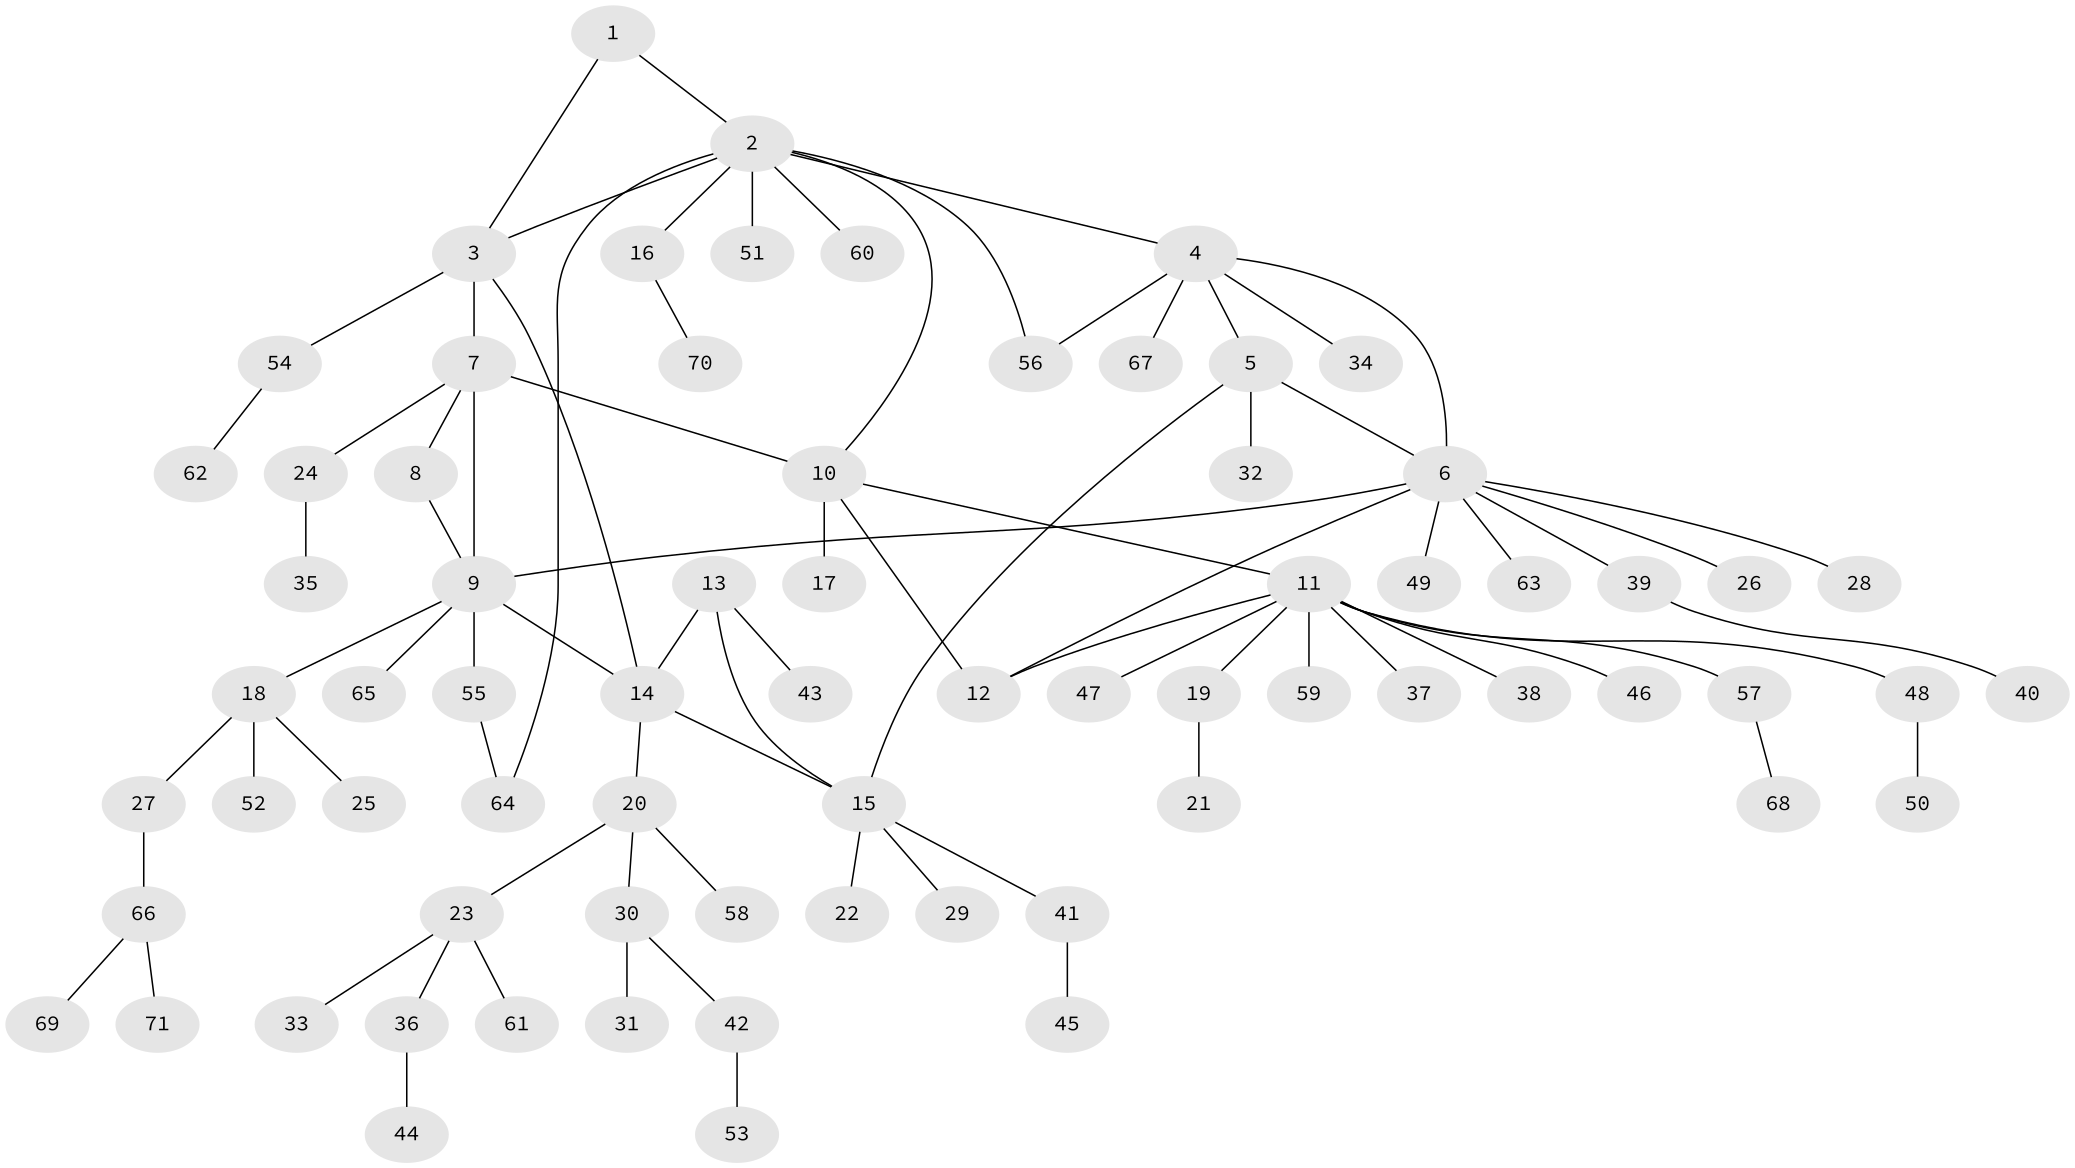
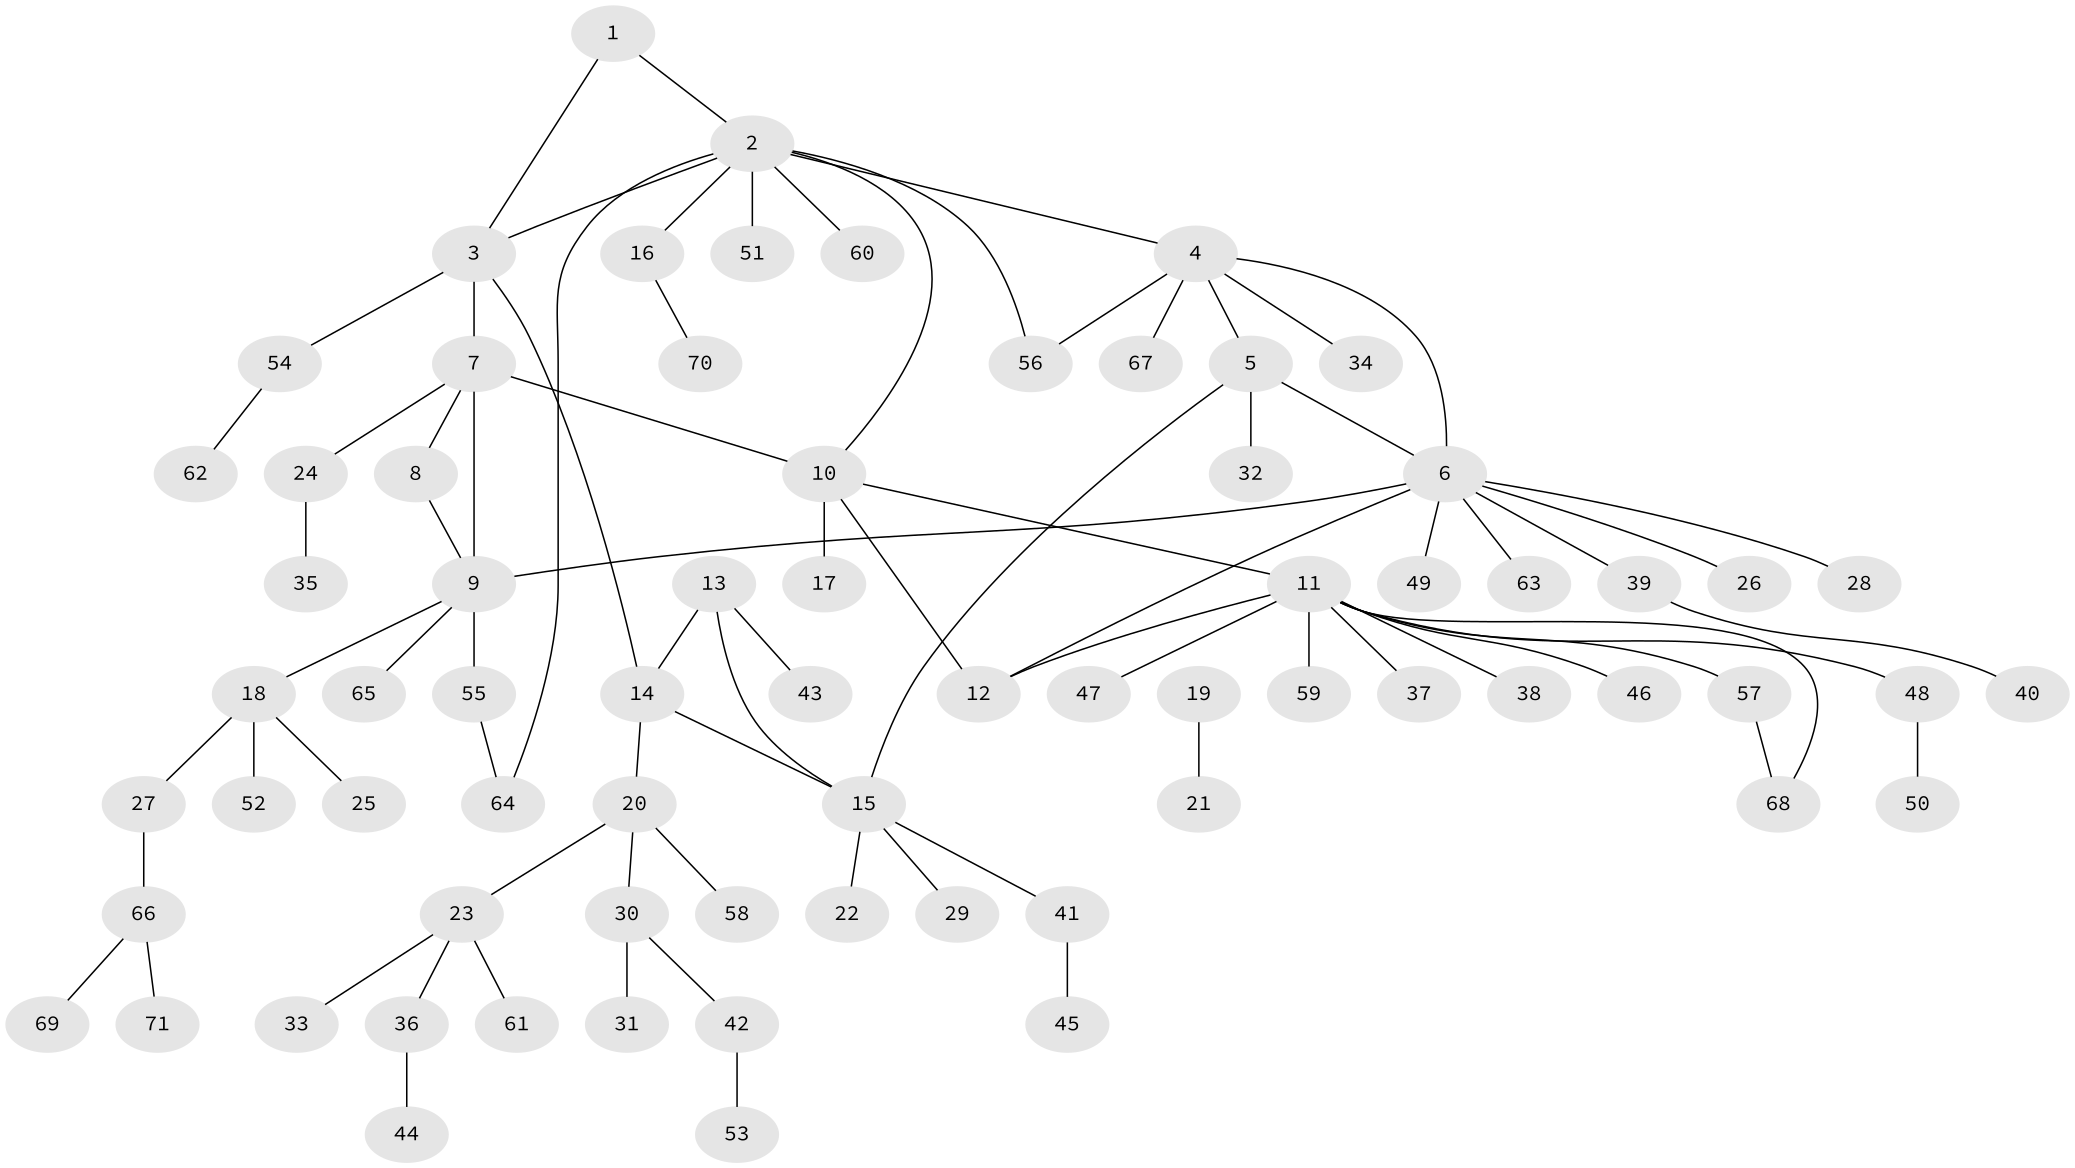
(1254, 639) -> (1635, 623)
(564, 643) -> none
